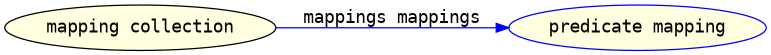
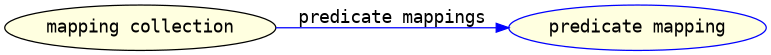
(392, 18) -> (392, 18)
